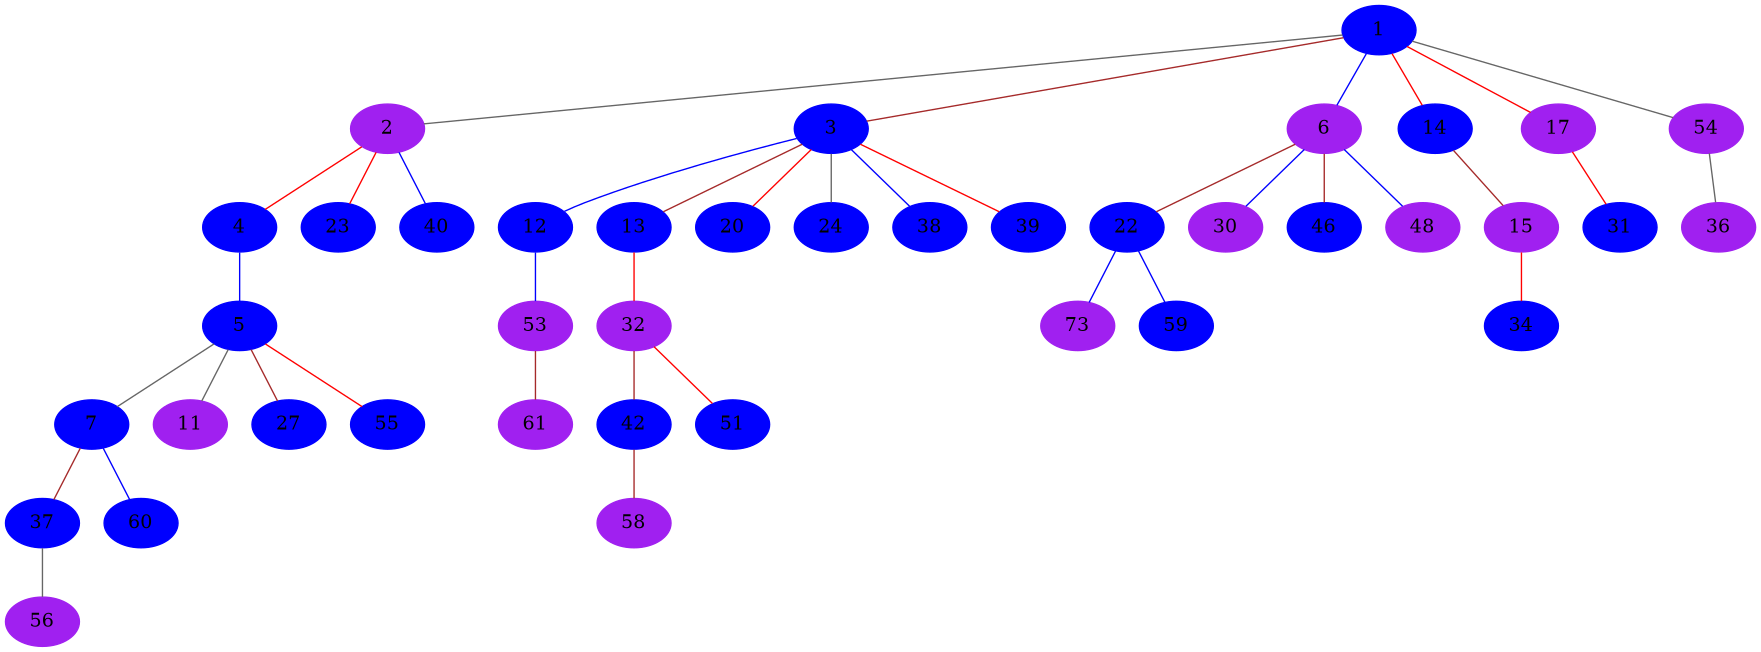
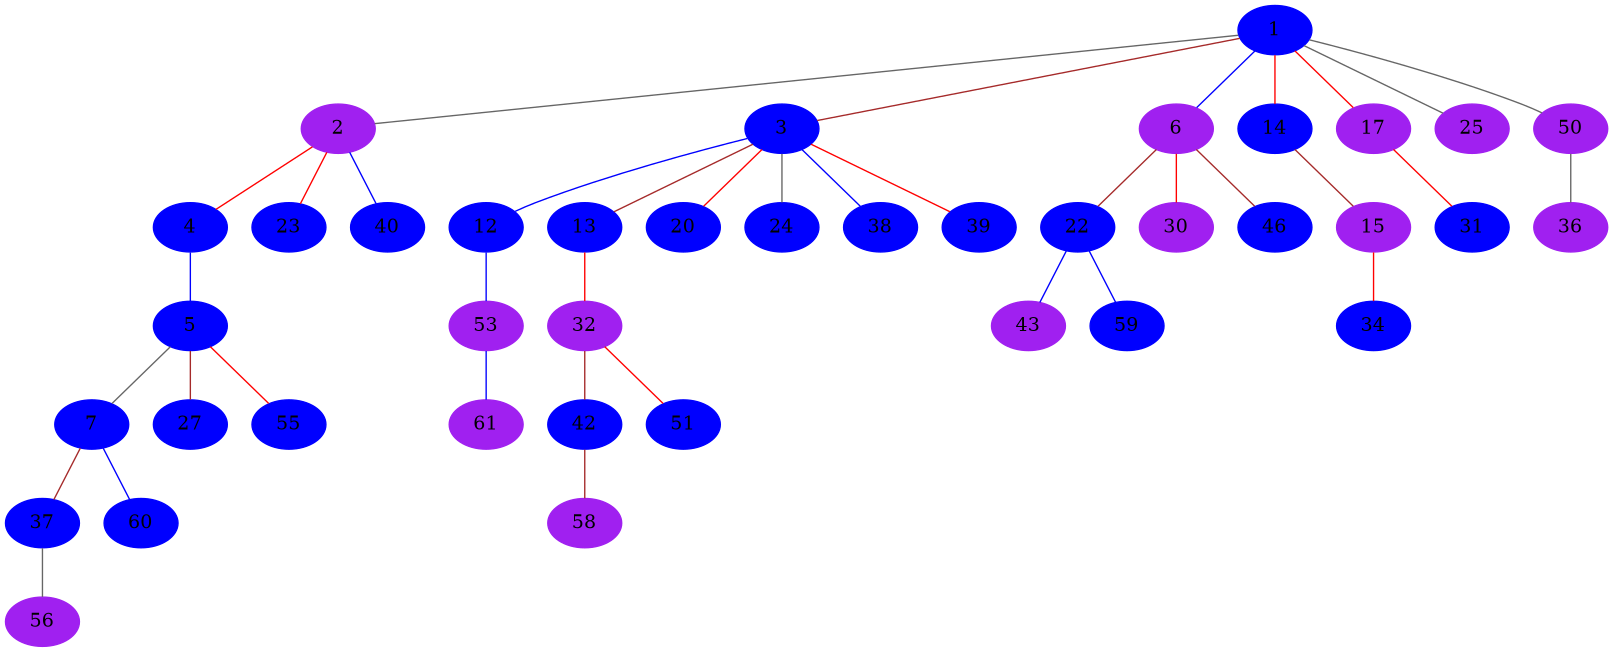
none -> (1472, 129)
(1706, 129) -> (1571, 129)
(1275, 178) -> (1176, 178)
(1423, 227) -> none
(1078, 326) -> (1028, 326)
(535, 375) -> (486, 375)
(190, 425) -> none
